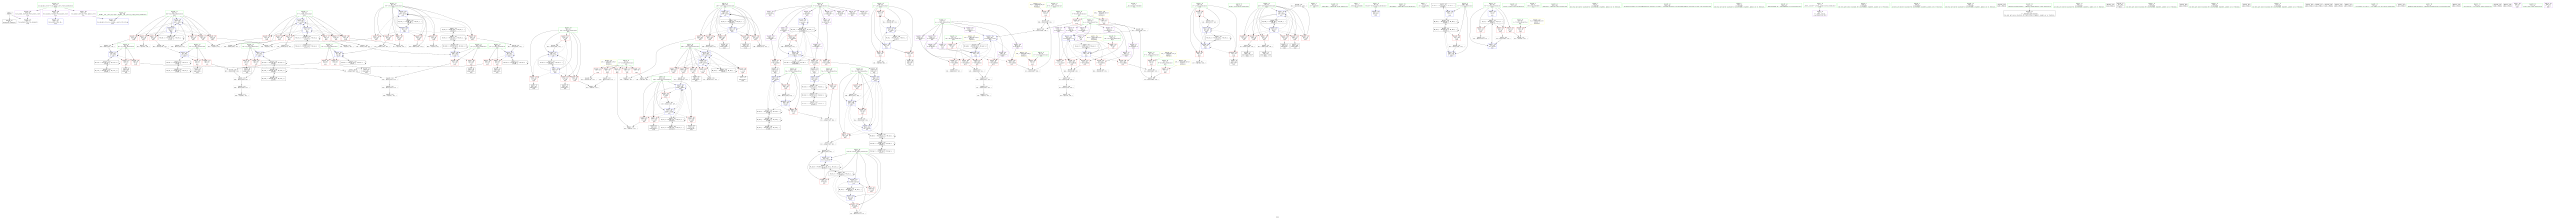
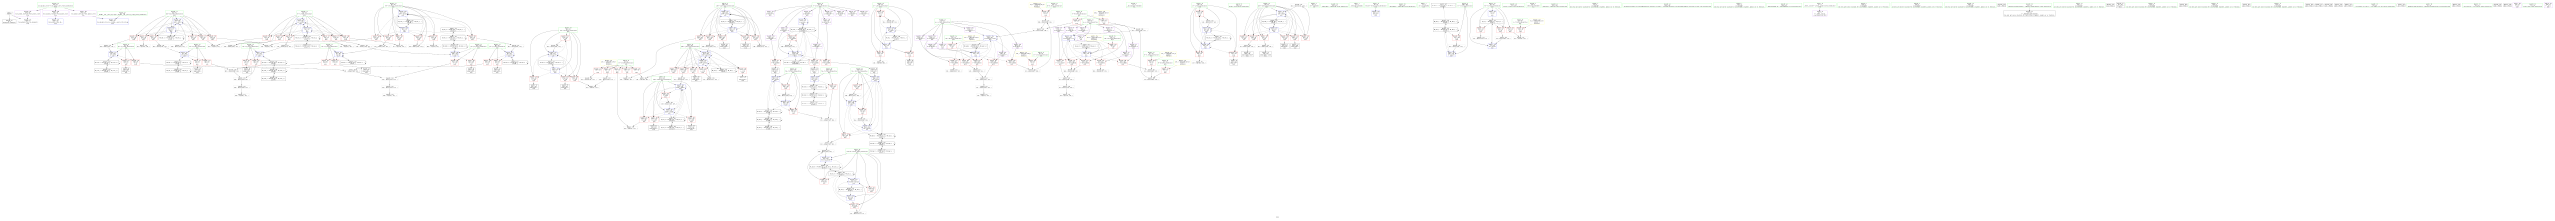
(1450, 13) -> none
